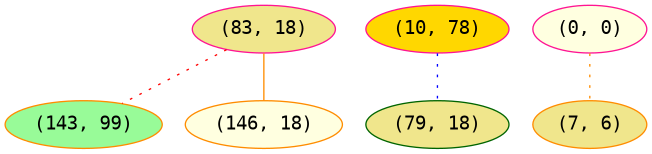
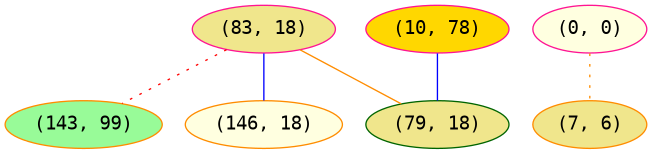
(264, 77) -> (264, 77)
none -> (351, 77)
(437, 77) -> (437, 77)
